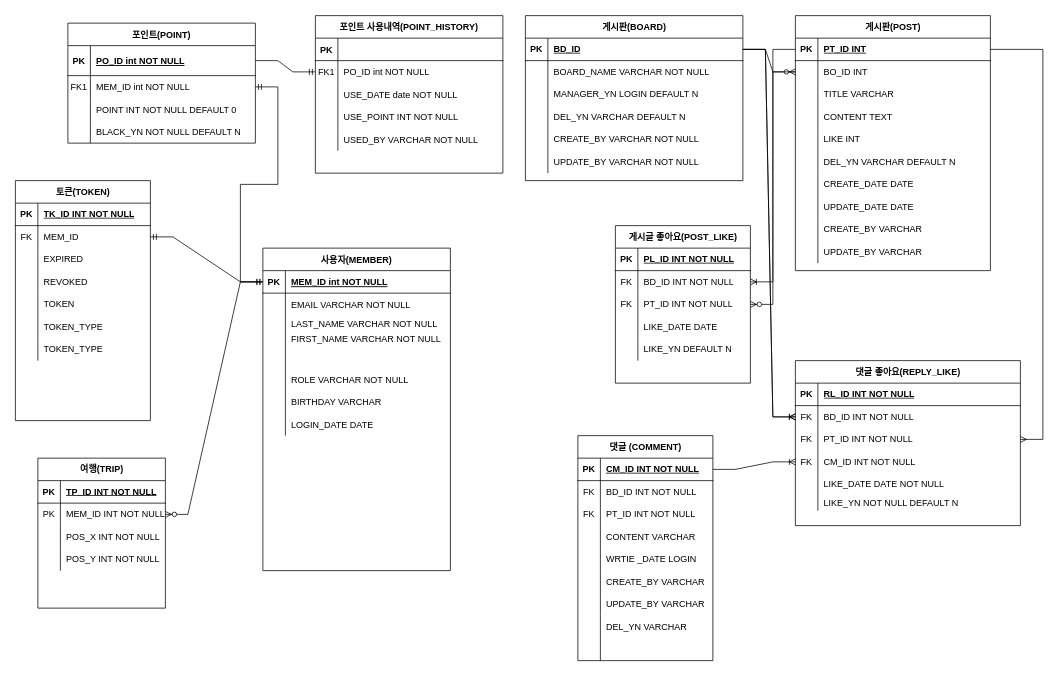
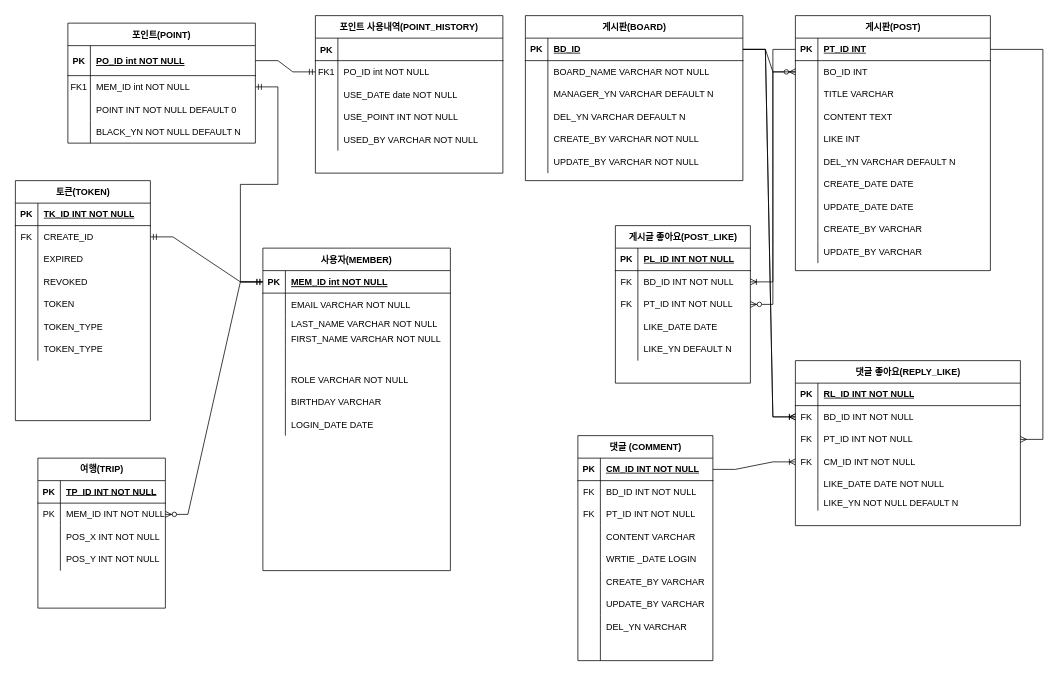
(616, 94) -> (621, 94)
(59, 237) -> (67, 237)
